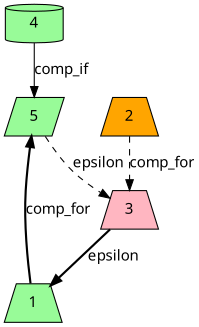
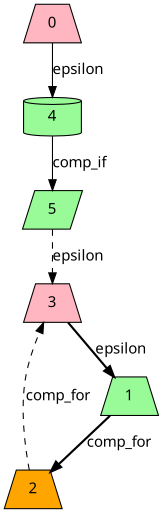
none -> (52, 24)
(25, 215) -> (84, 440)
